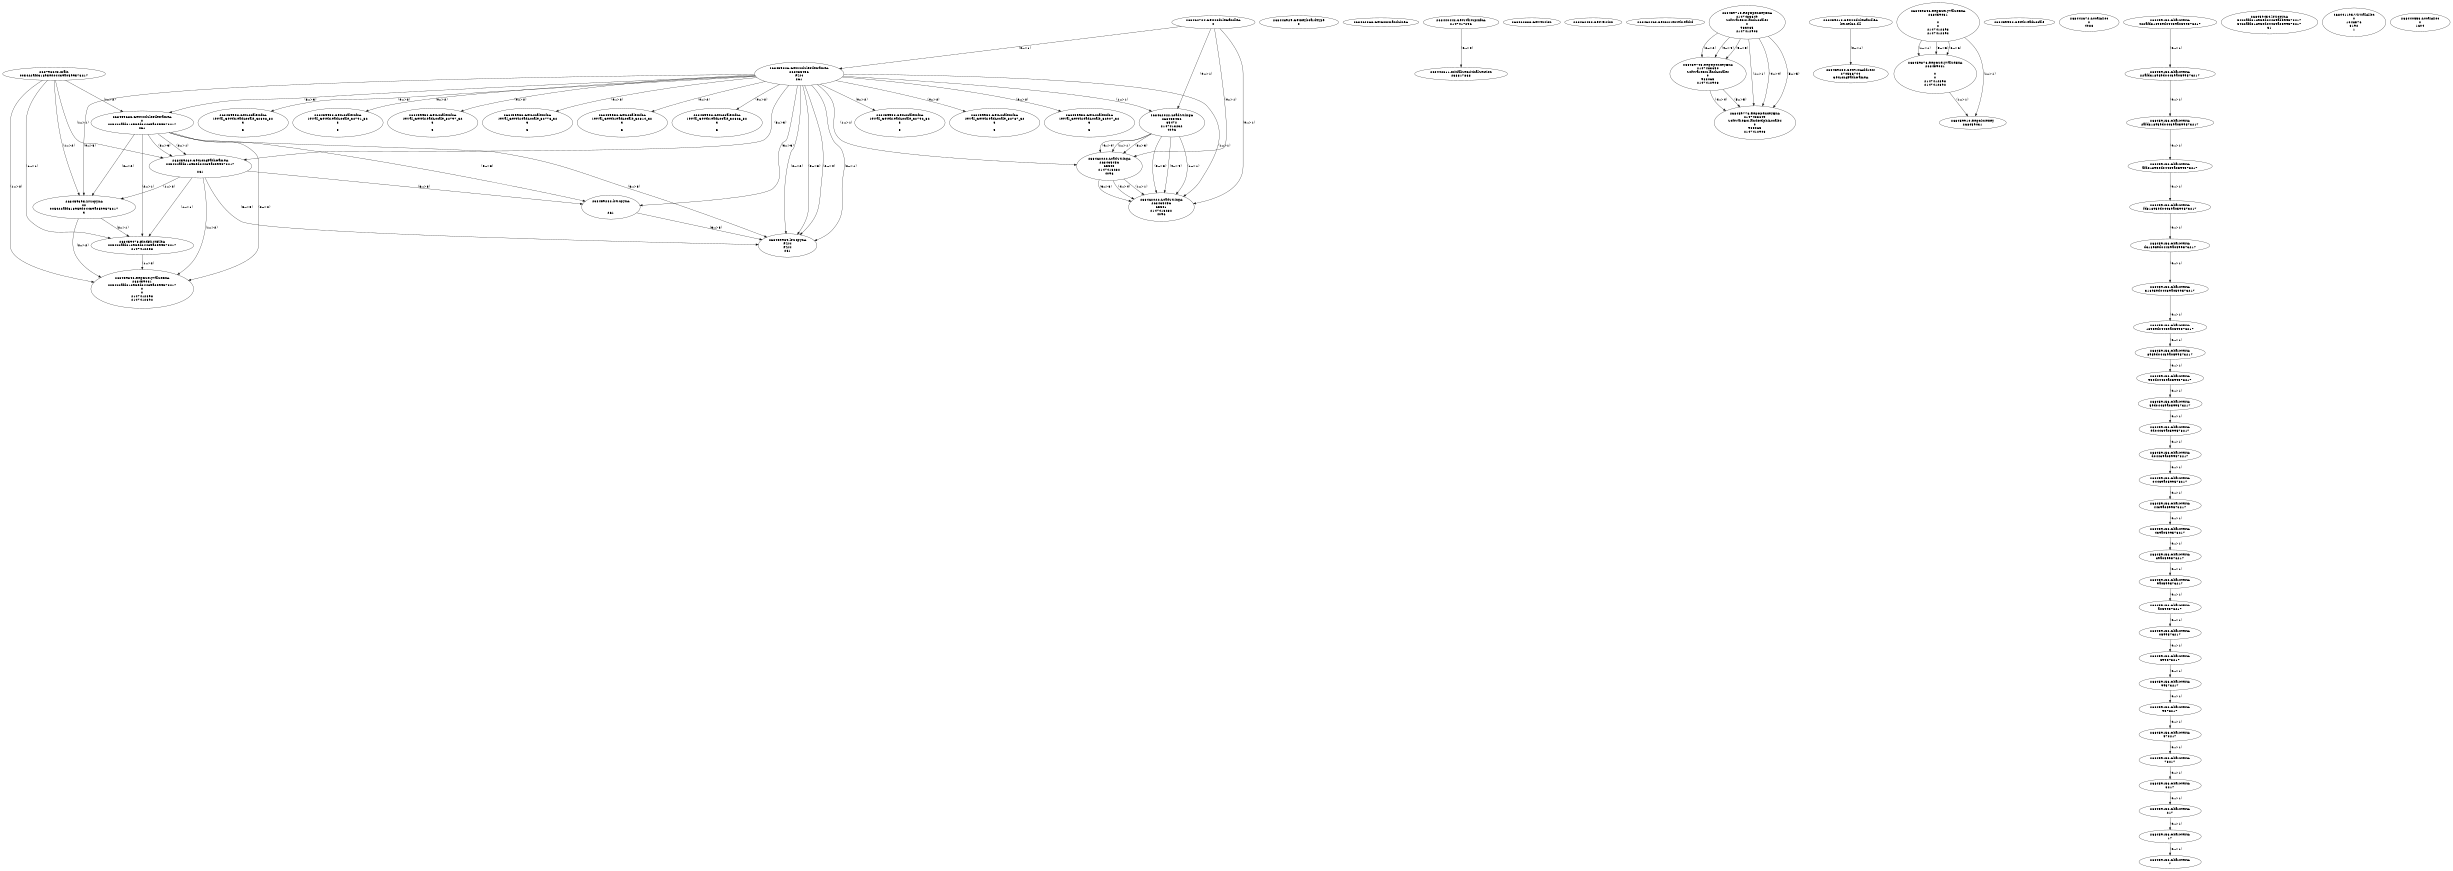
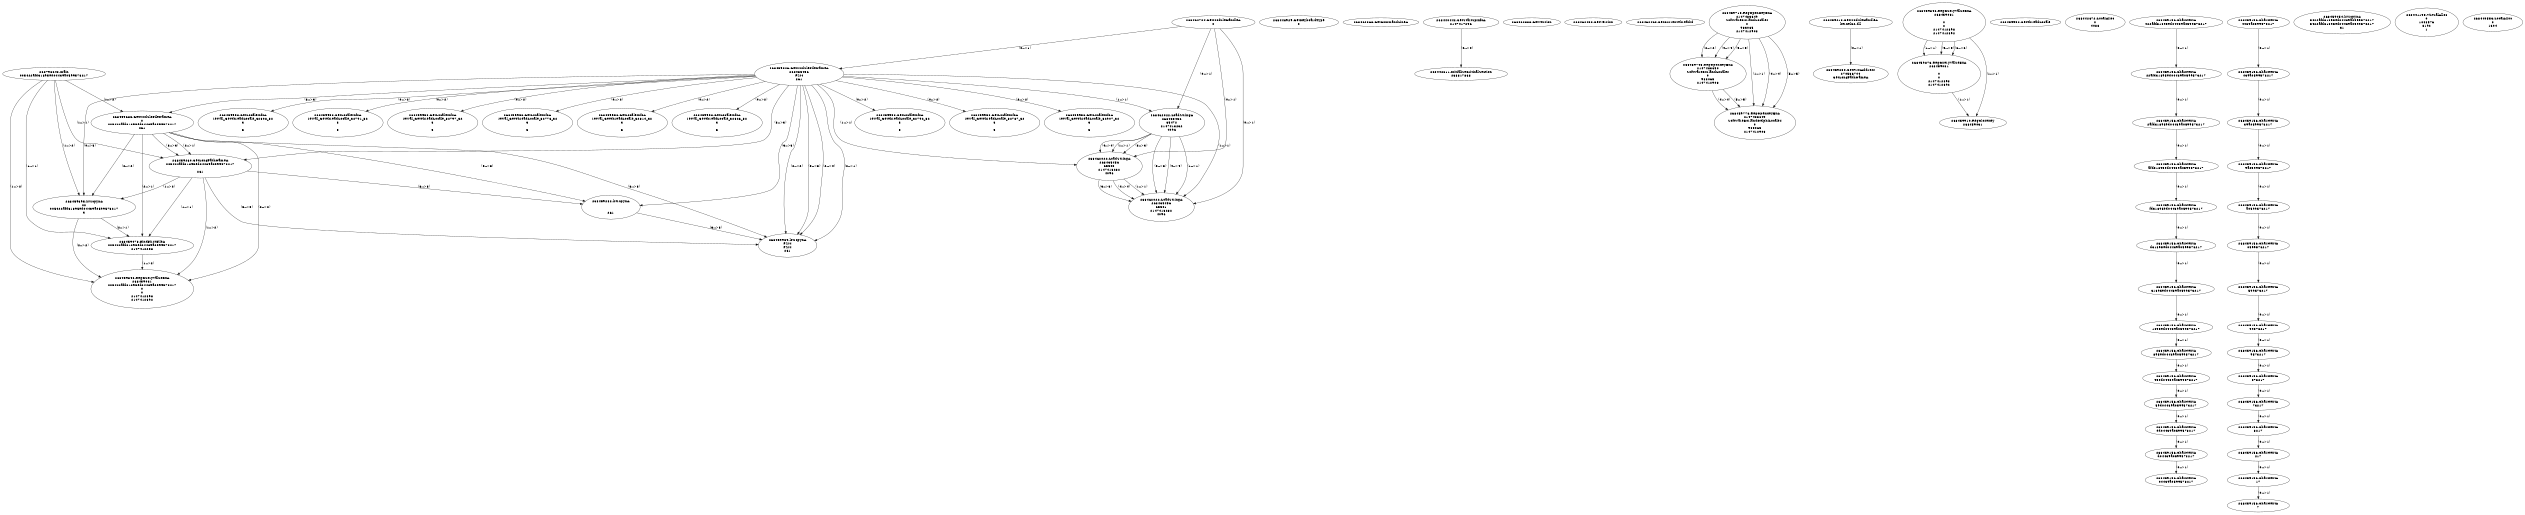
(2170, 492) -> none
